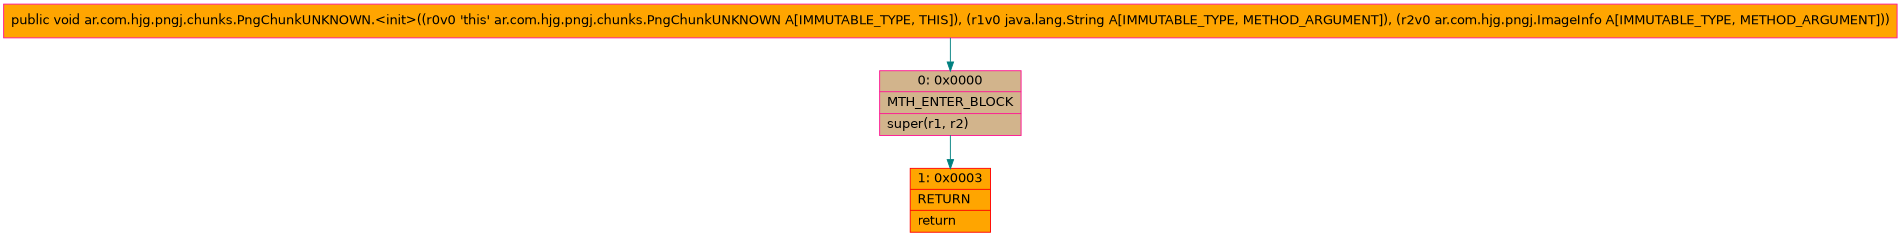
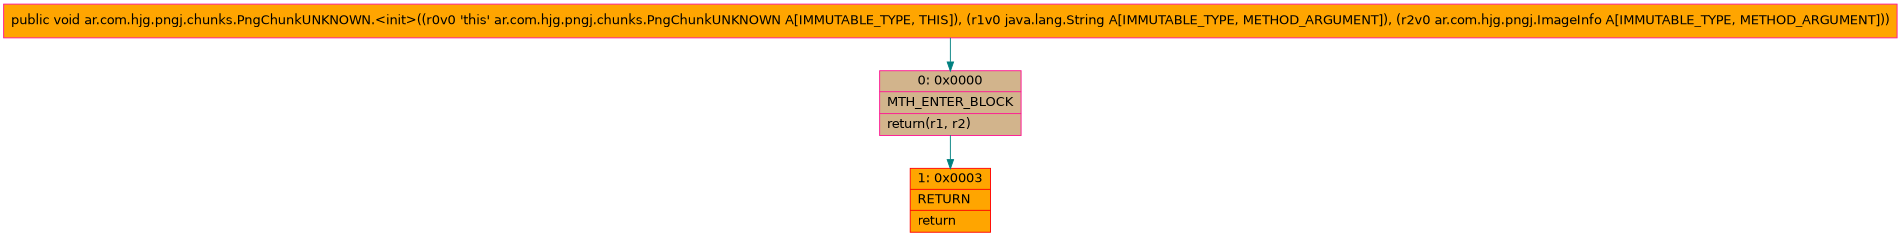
(928, 124) -> (929, 124)
